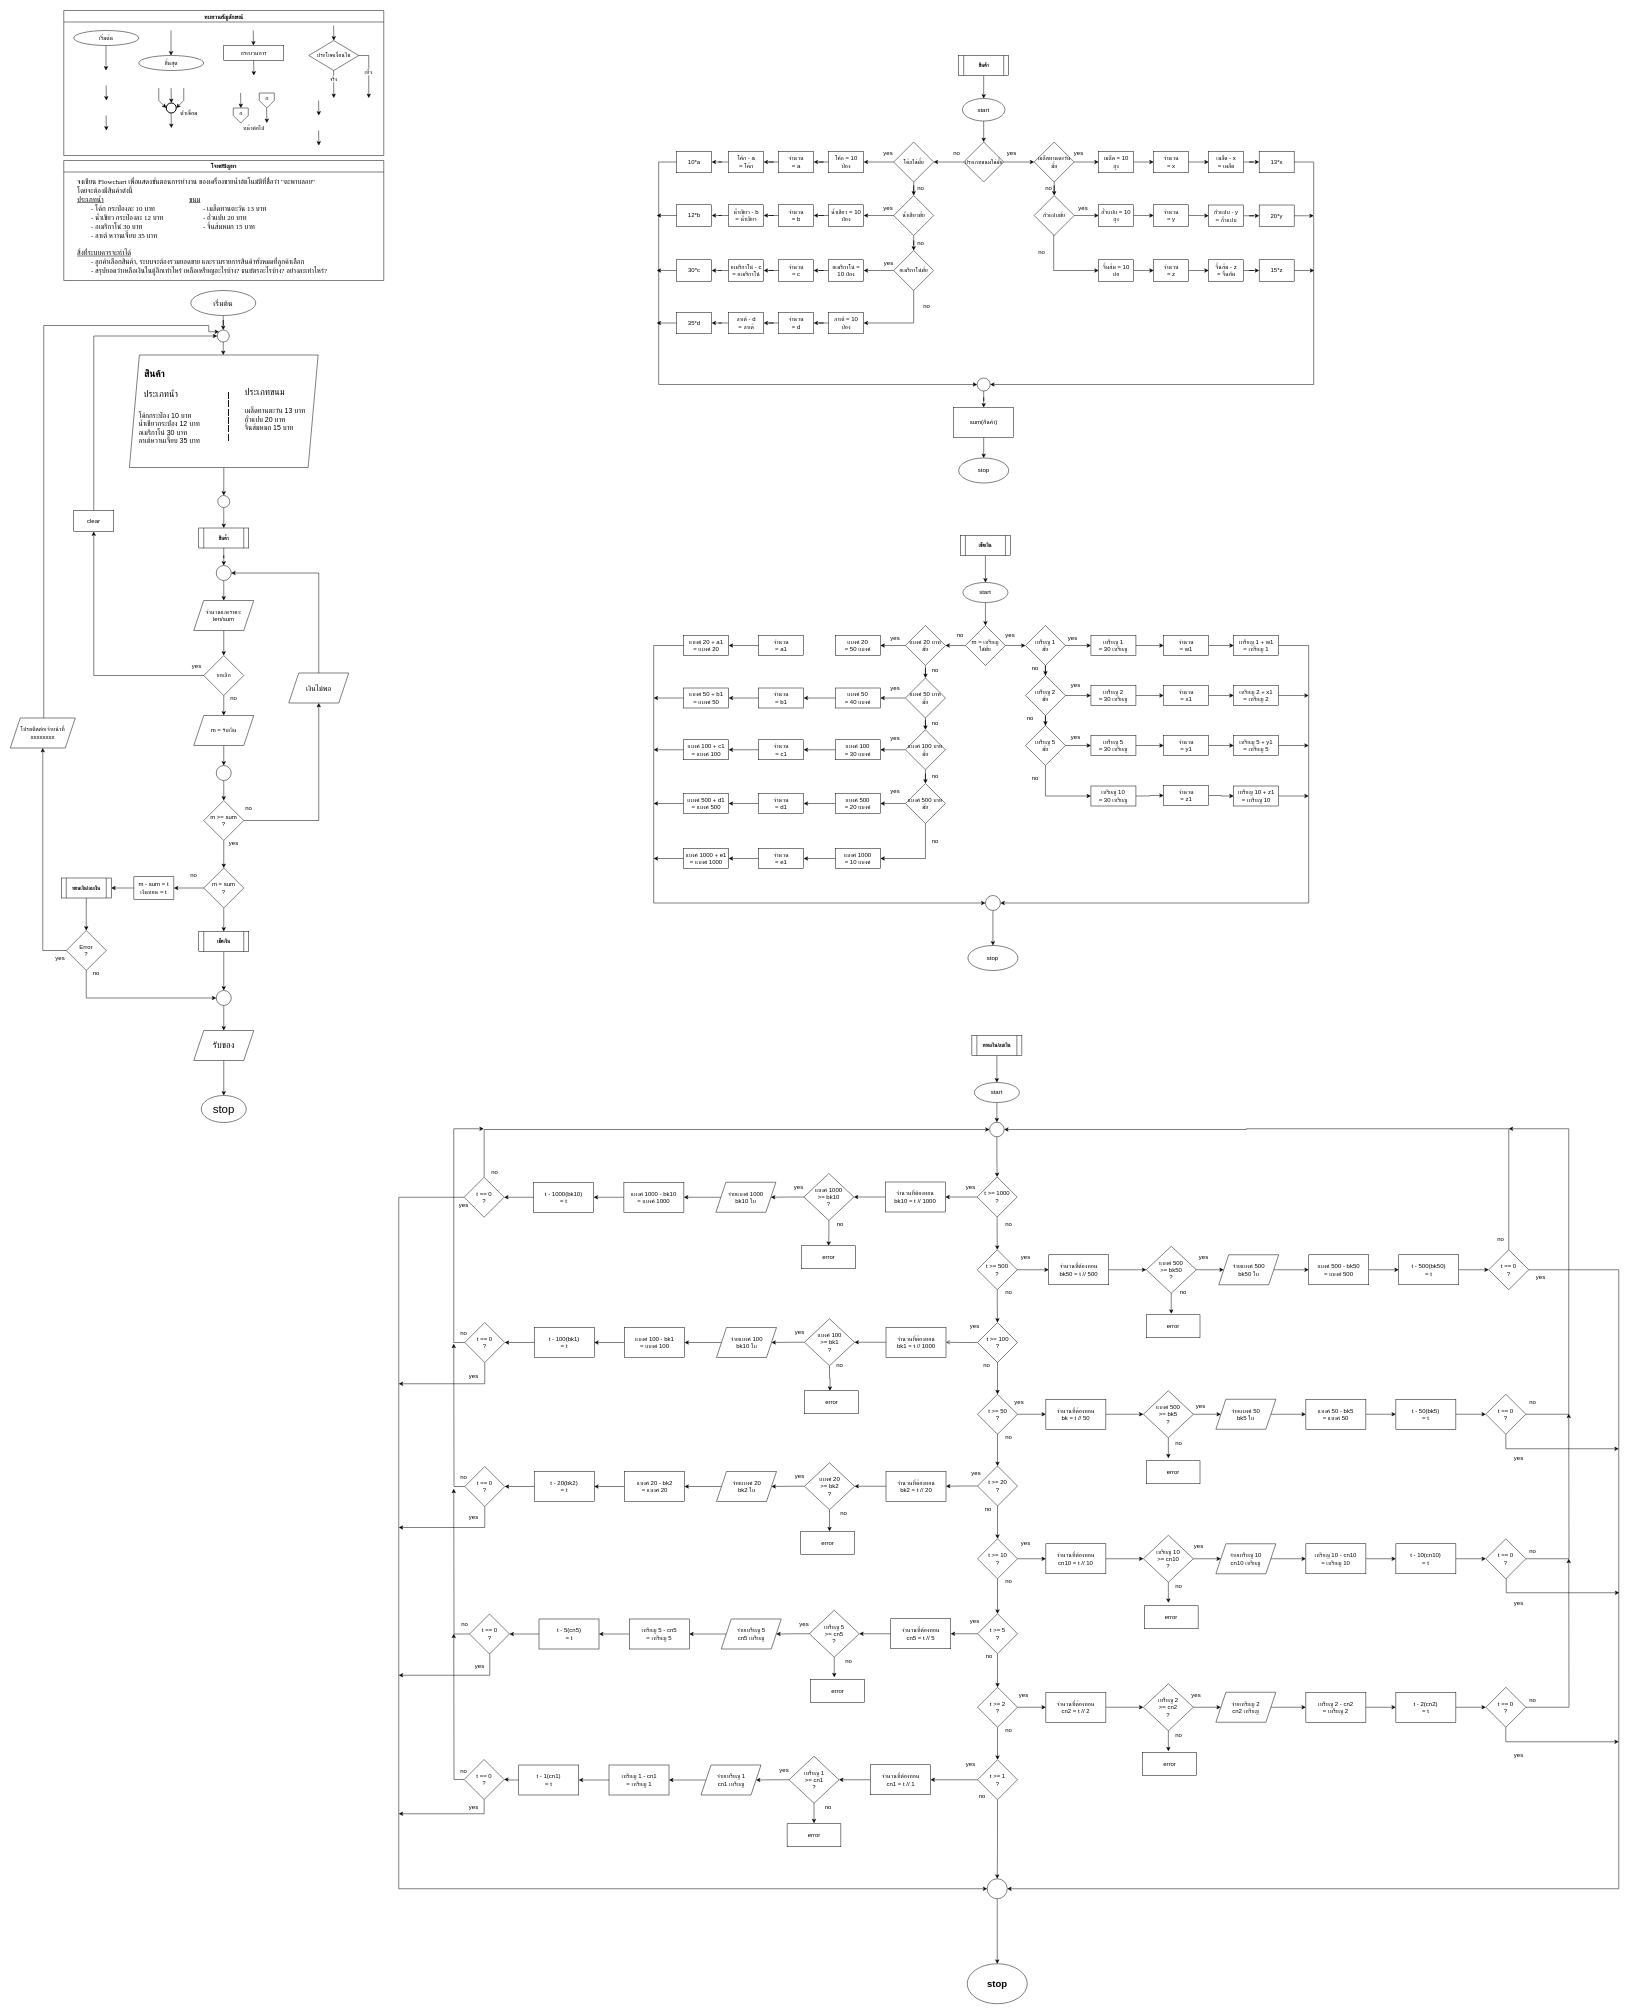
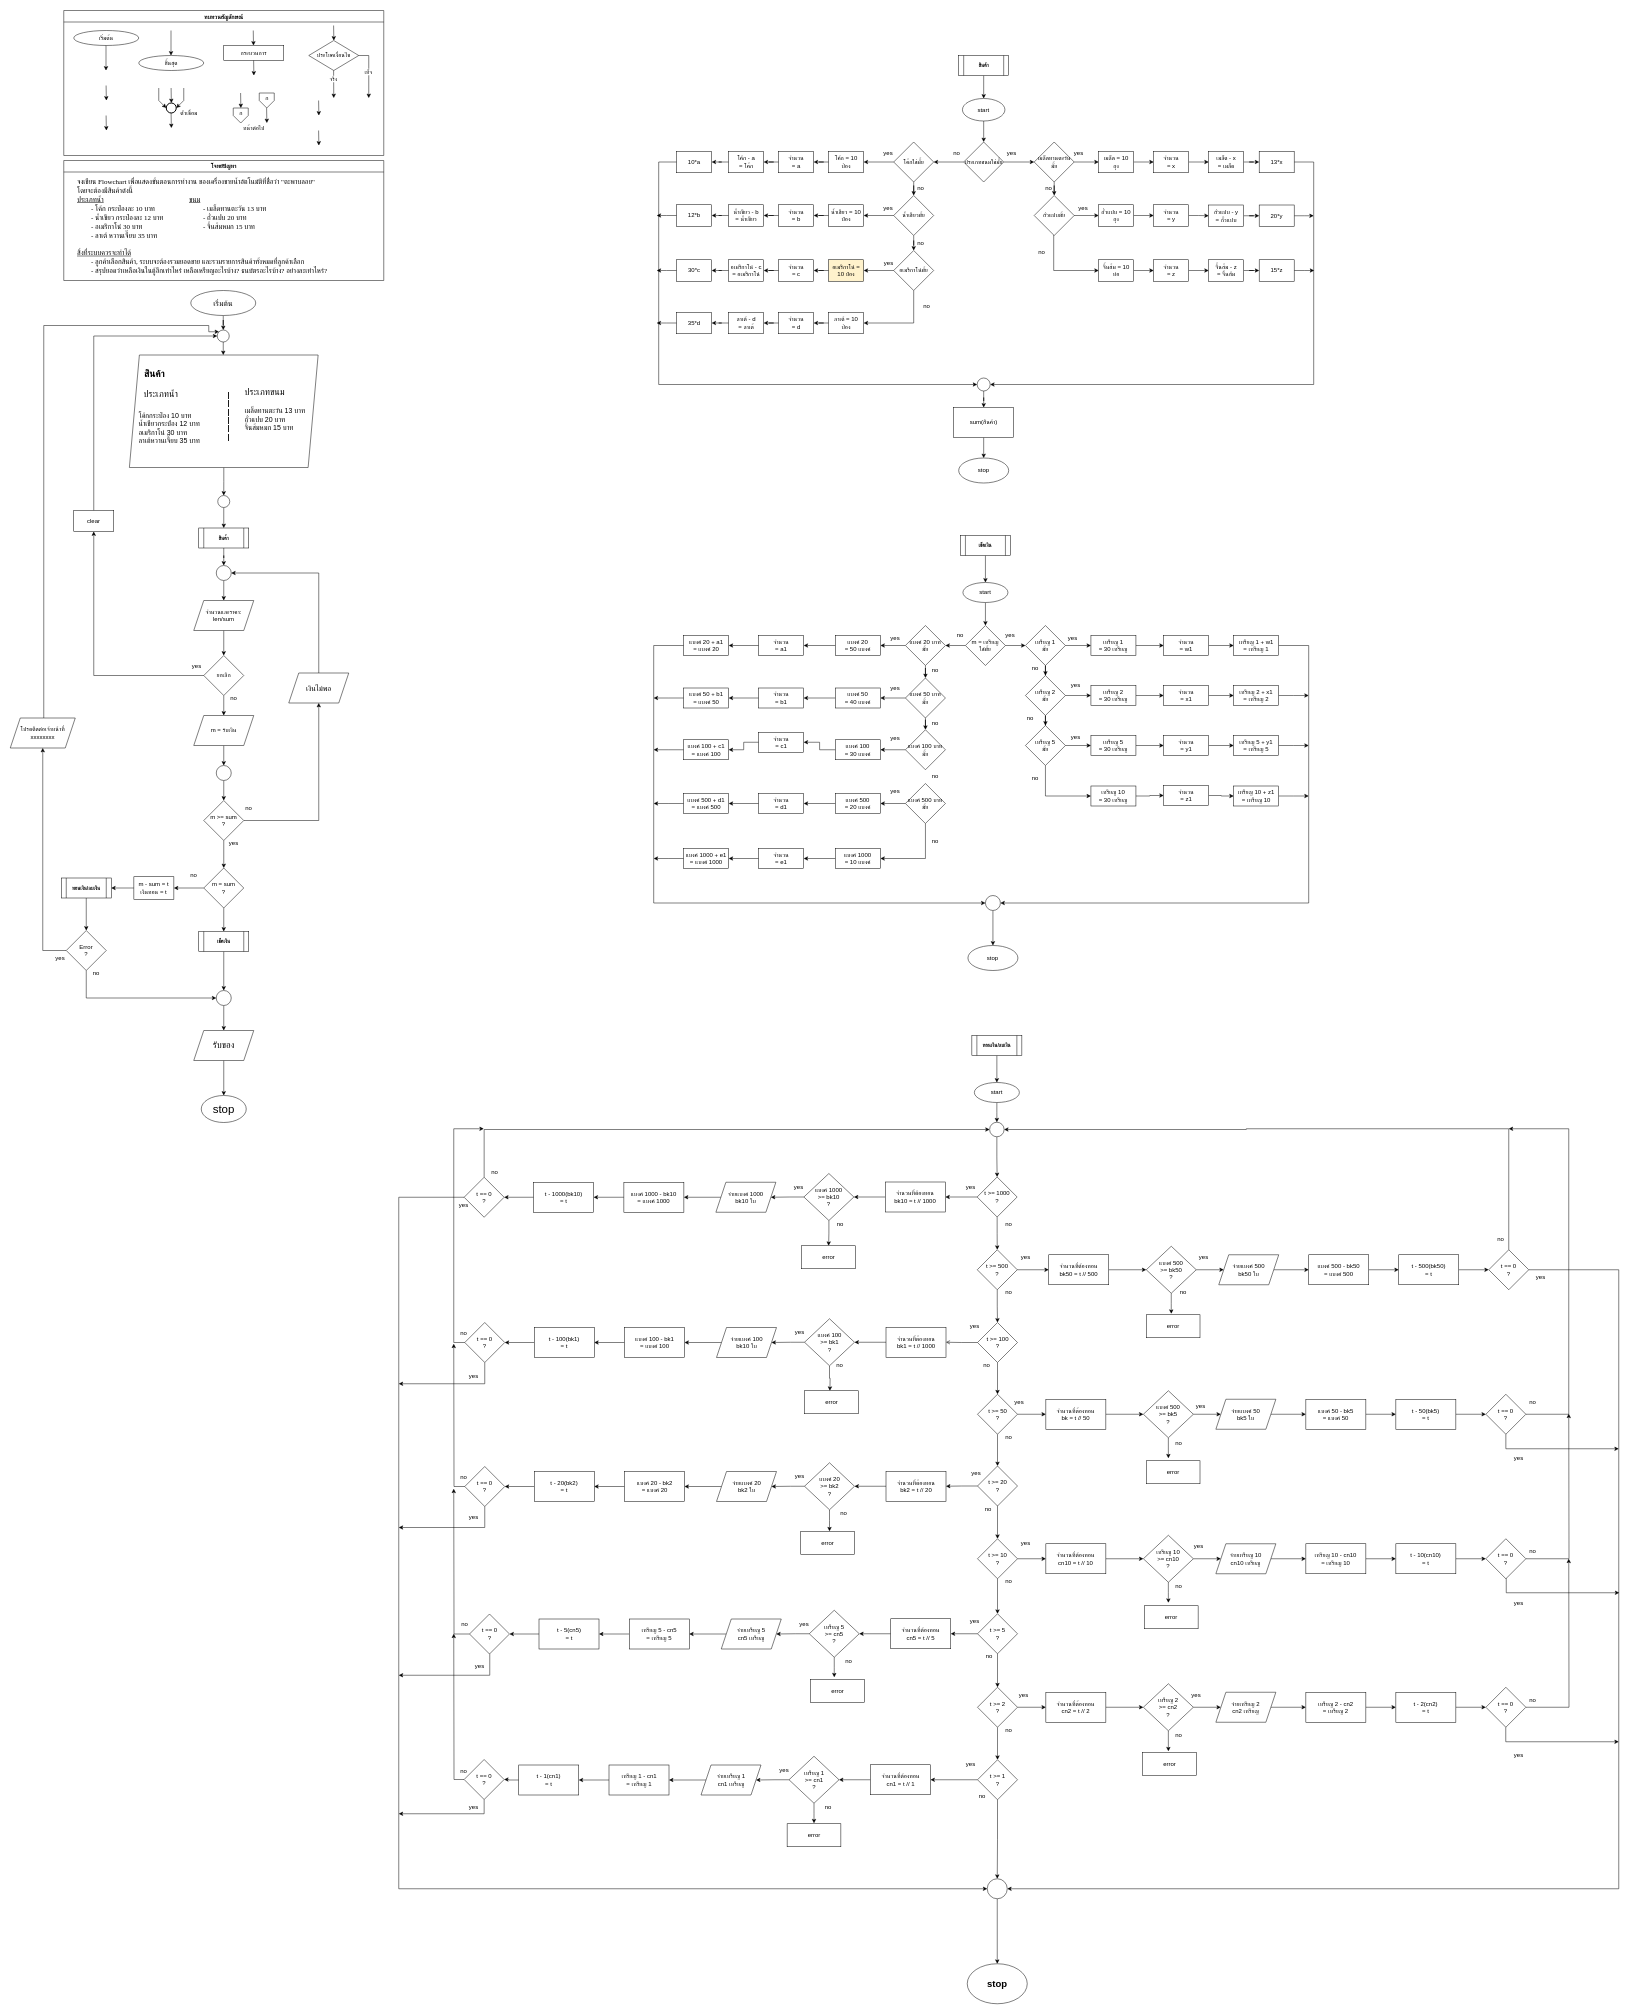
(846, 270) -> (846, 270)
none -> (808, 645)
(781, 750) -> (781, 742)
(925, 777) -> none
